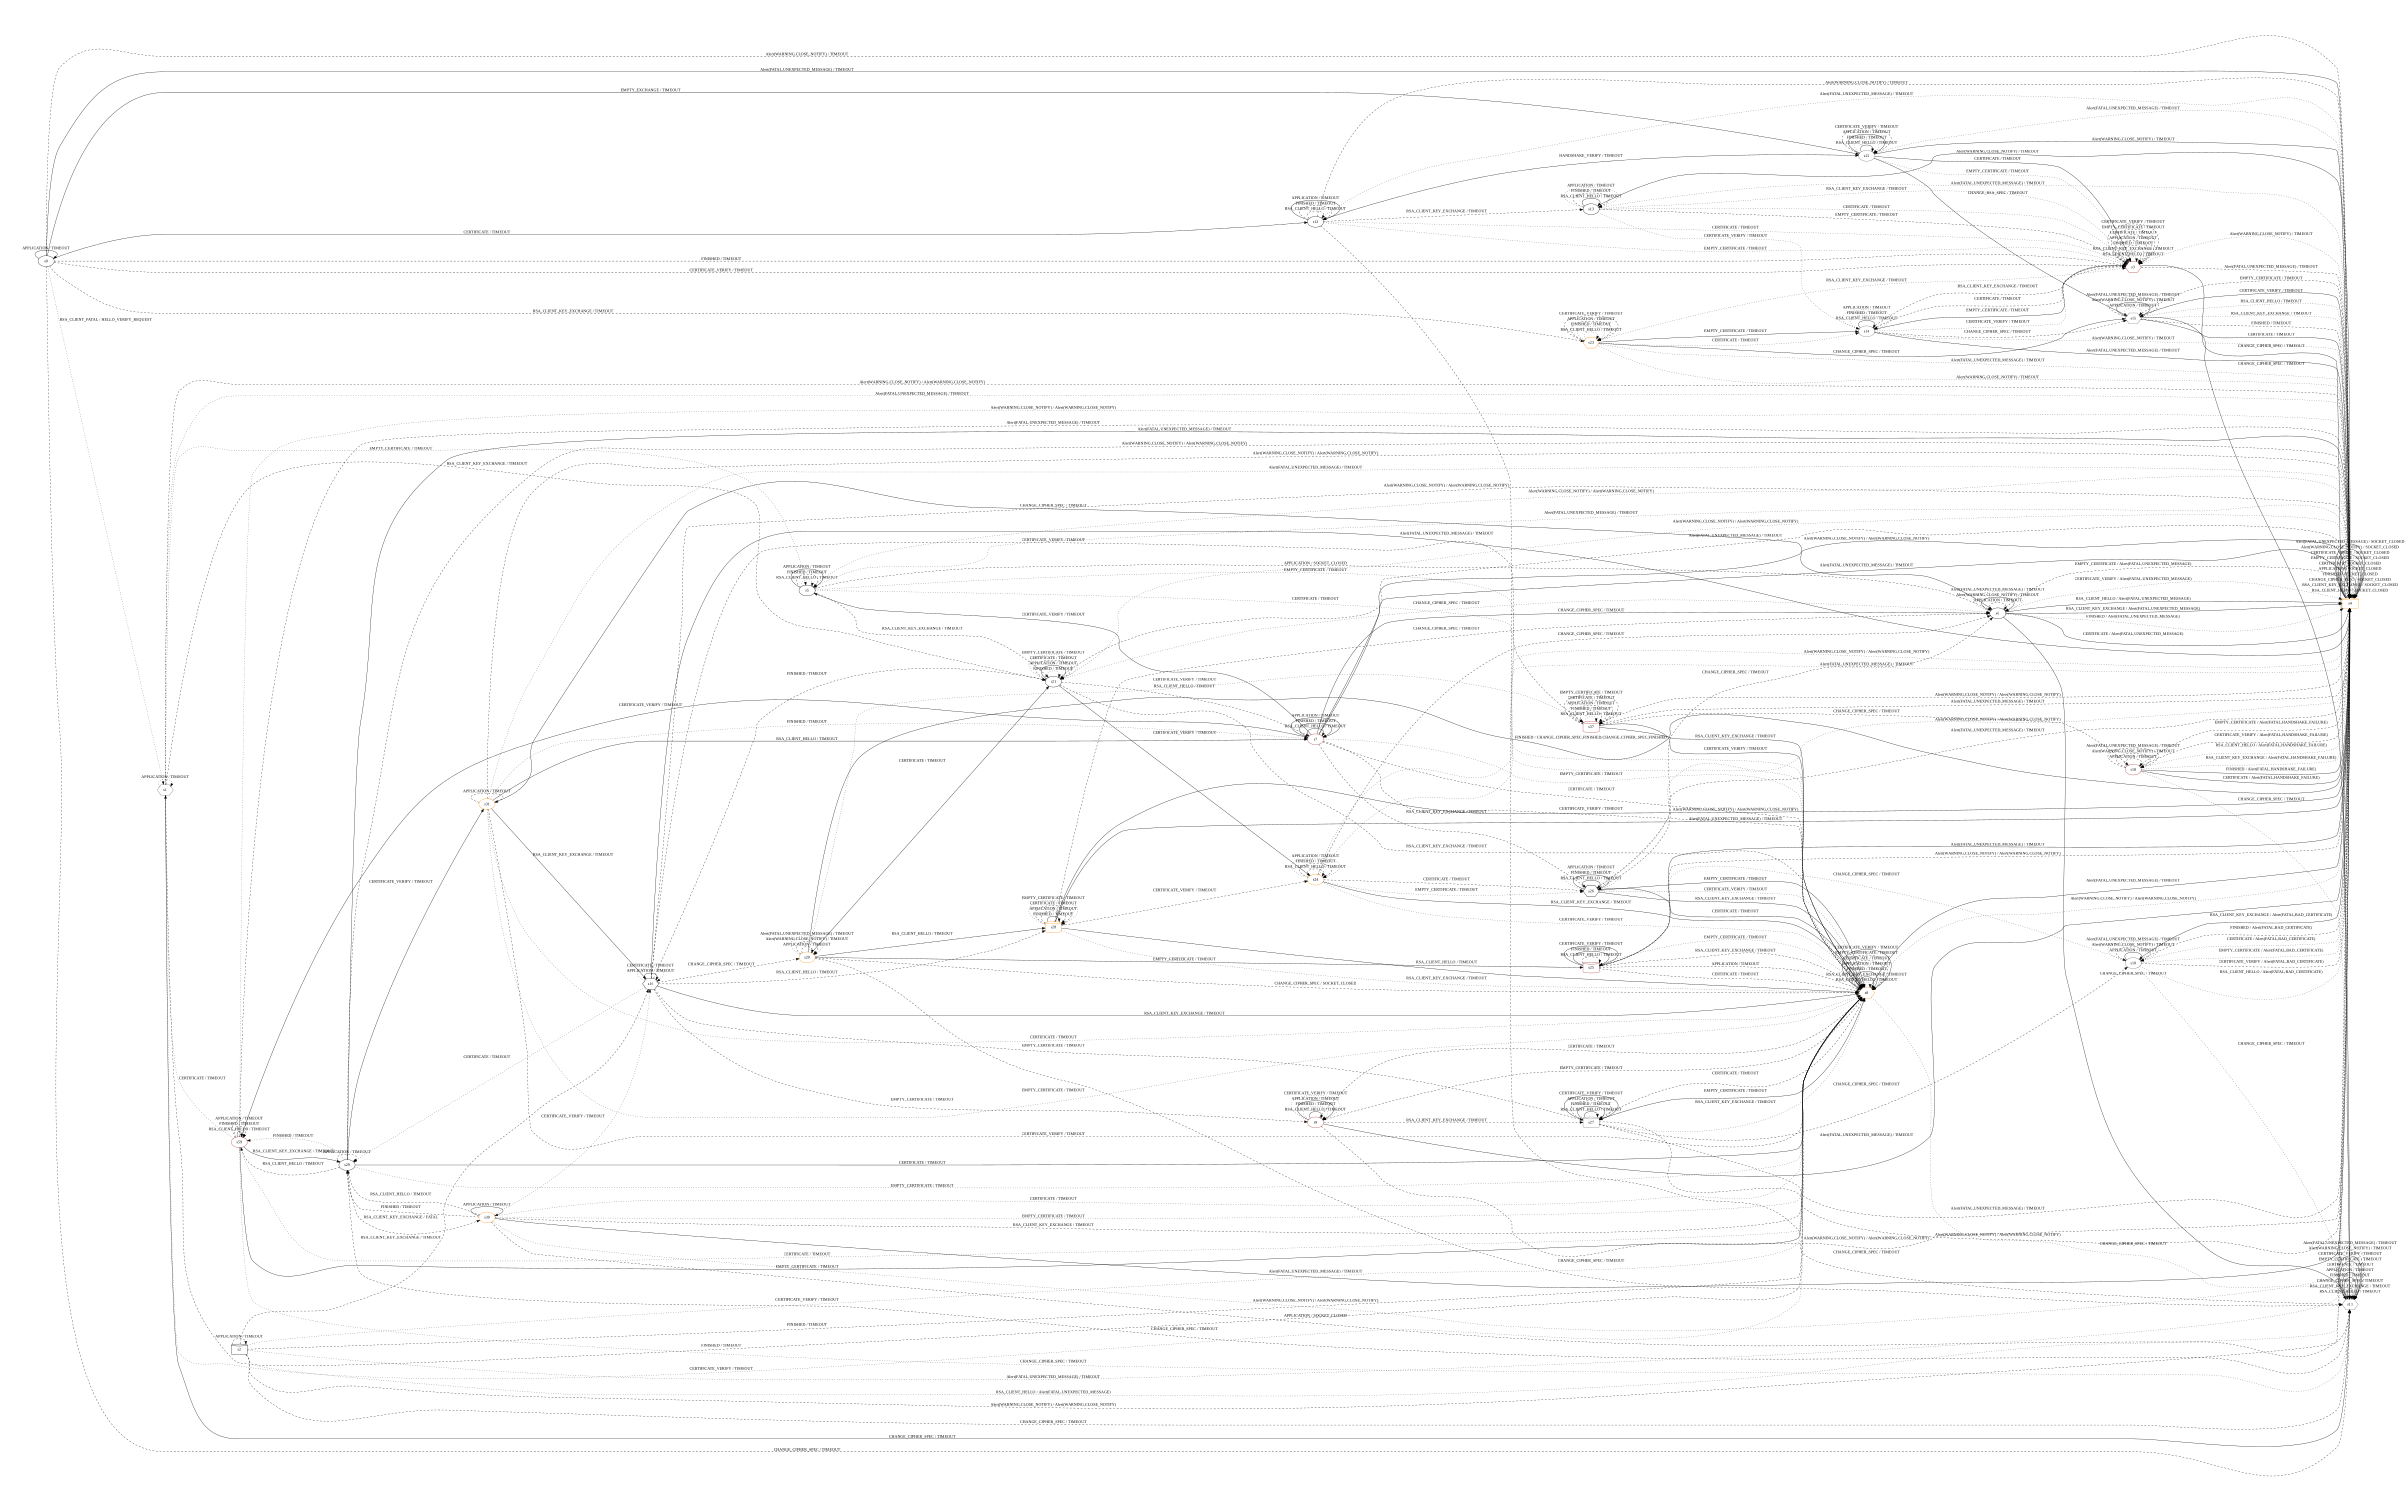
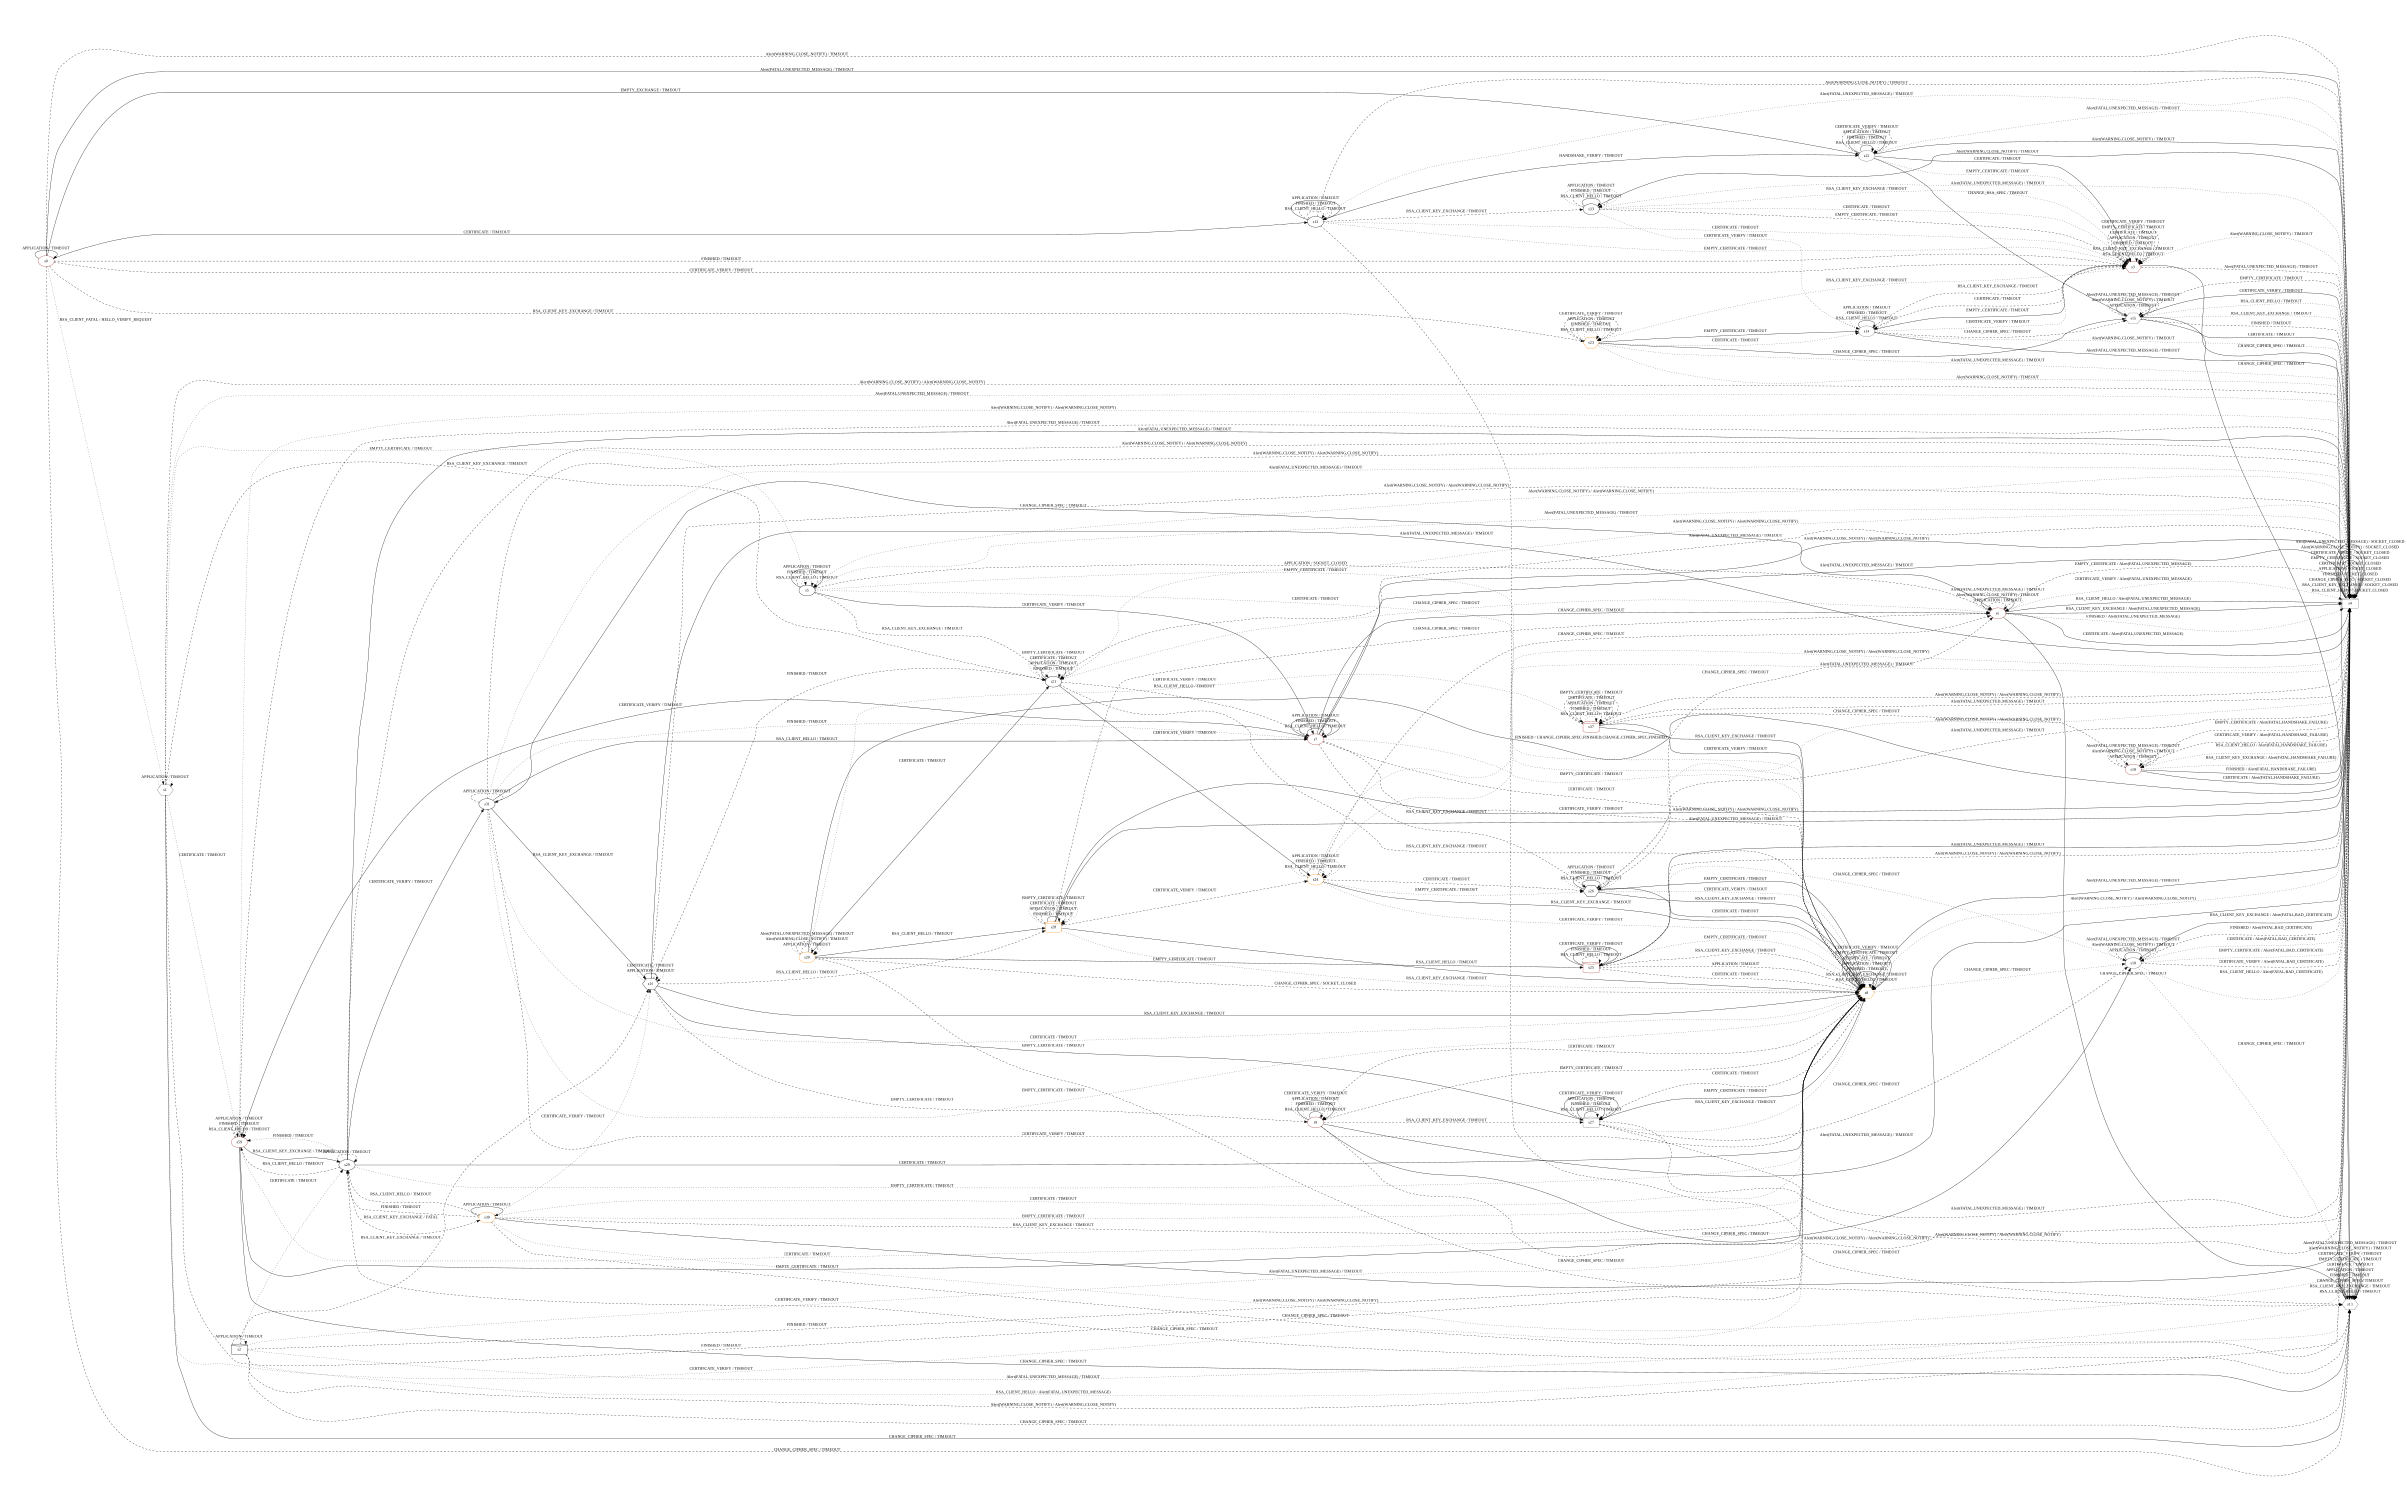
(1591, 209) -> (1591, 209)
(46, 261) -> (46, 261)
(1008, 542) -> none
(2350, 603) -> (2350, 603)
(1998, 613) -> (1998, 613)
(1083, 625) -> (1089, 610)
(487, 804) -> (487, 804)
(2342, 965) -> none
(727, 971) -> none
(1113, 1055) -> (1113, 1055)
(177, 1070) -> (202, 965)
(500, 1073) -> (284, 1254)
none -> (1771, 1239)
(2057, 1244) -> (1998, 978)
(1316, 1316) -> (1316, 1316)
(1250, 1368) -> (1250, 1368)
